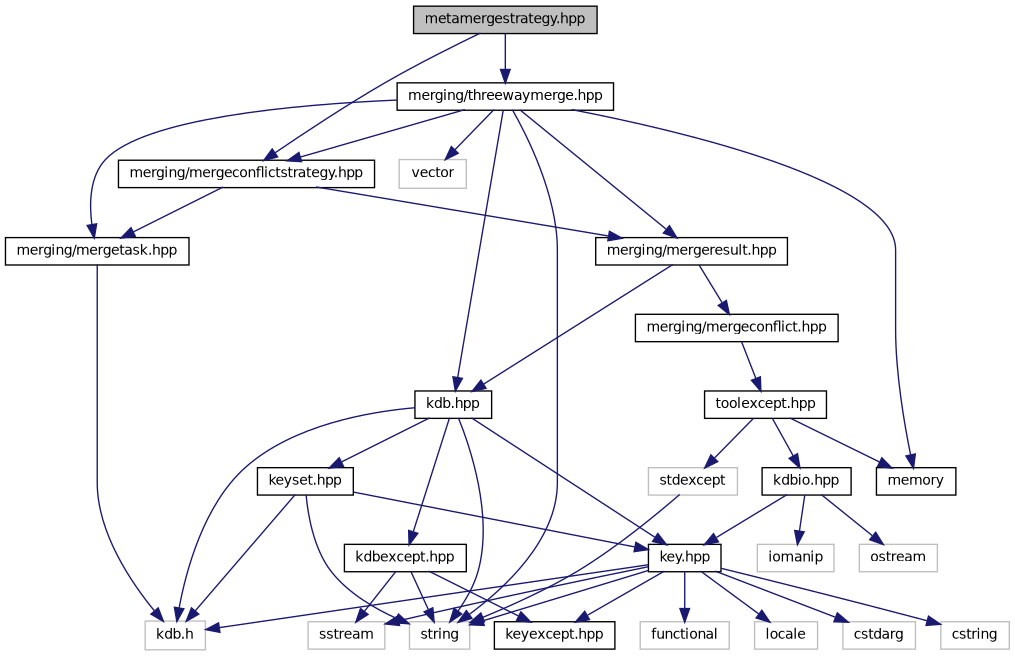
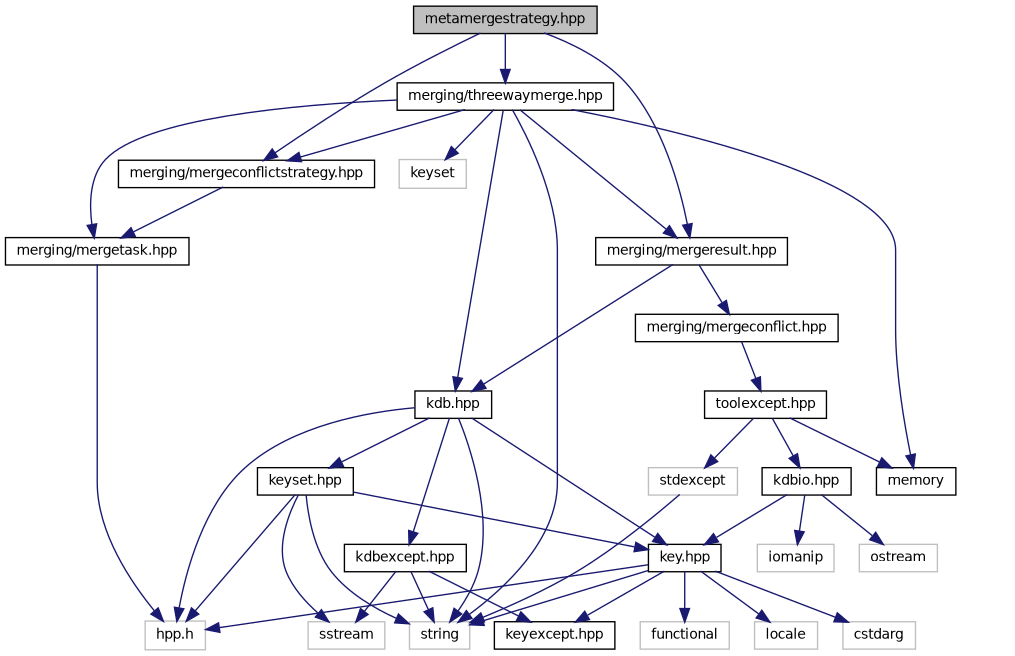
(433, 174) -> (433, 174)
(462, 211) -> (643, 107)
(511, 596) -> (283, 558)
(175, 635) -> (175, 635)
(975, 635) -> none
